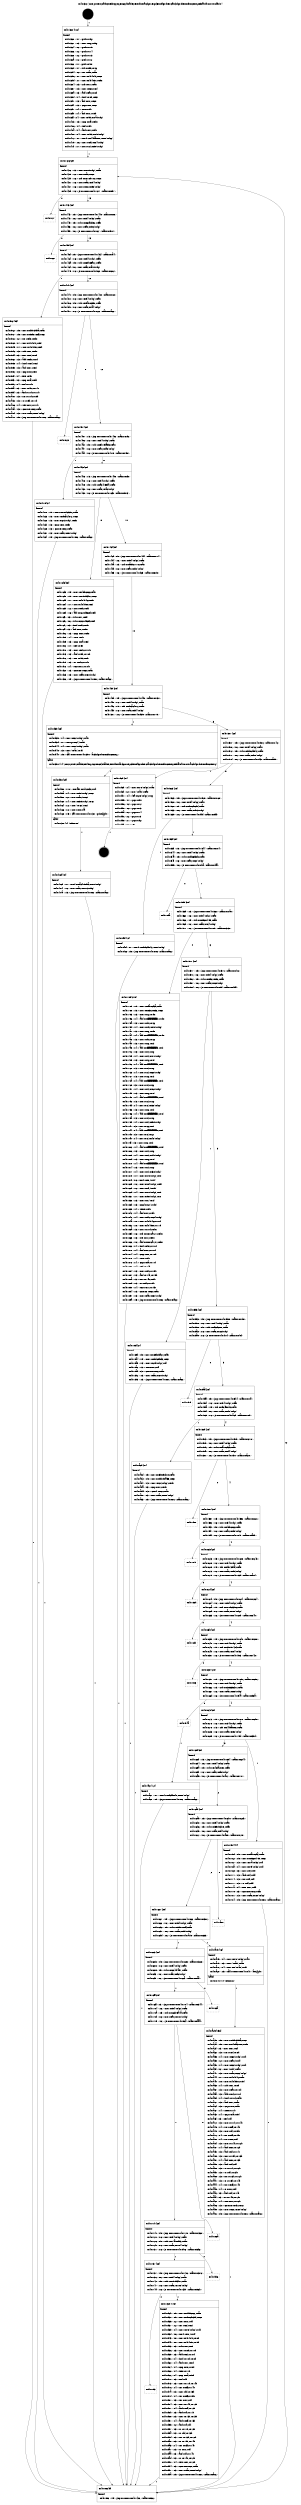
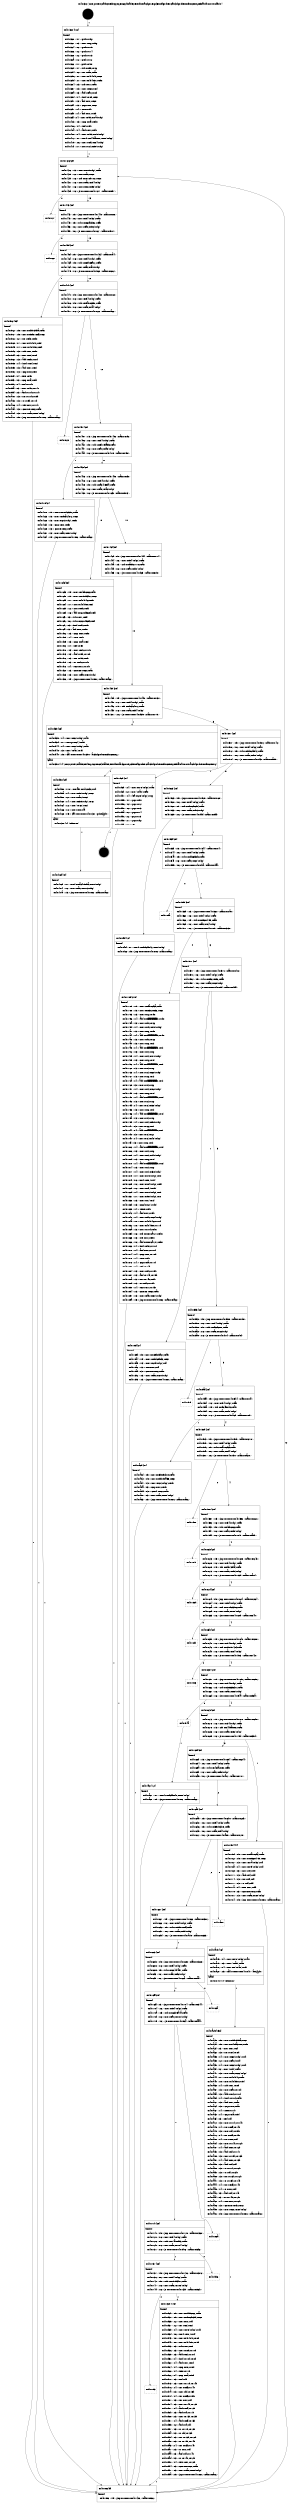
(94, 1692) -> (113, 1657)
(205, 1942) -> none
